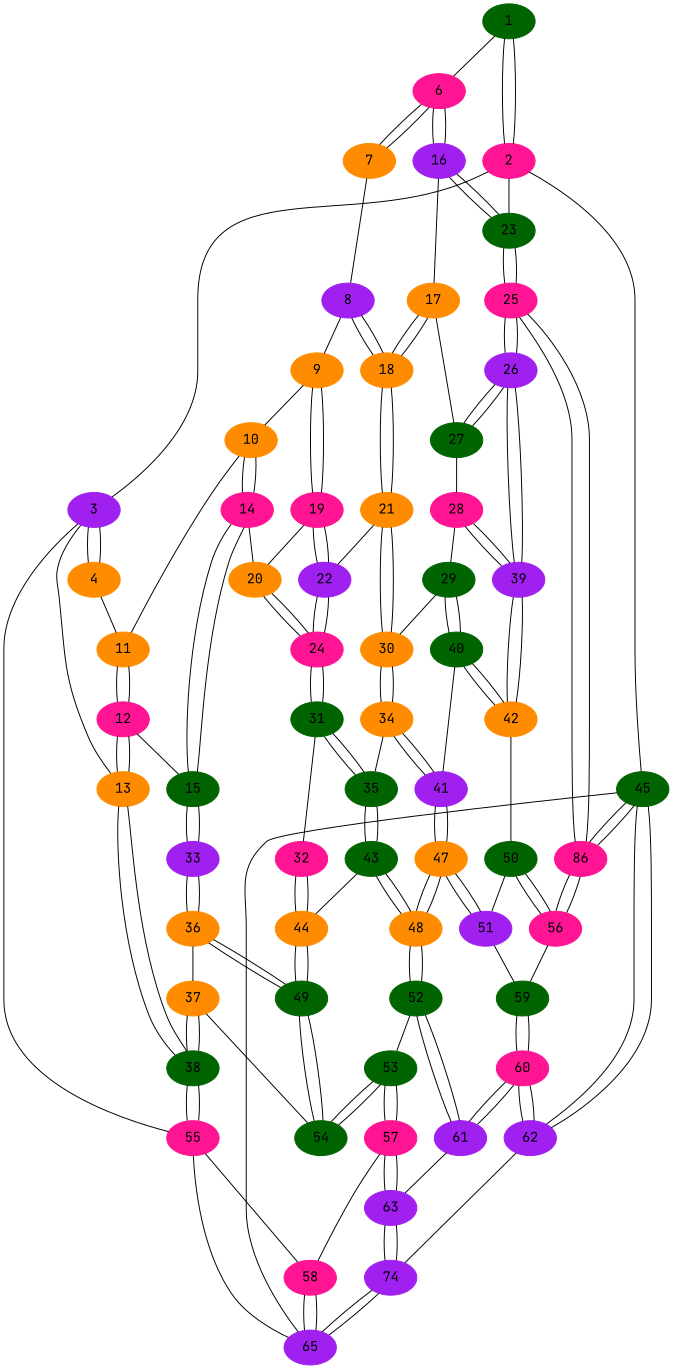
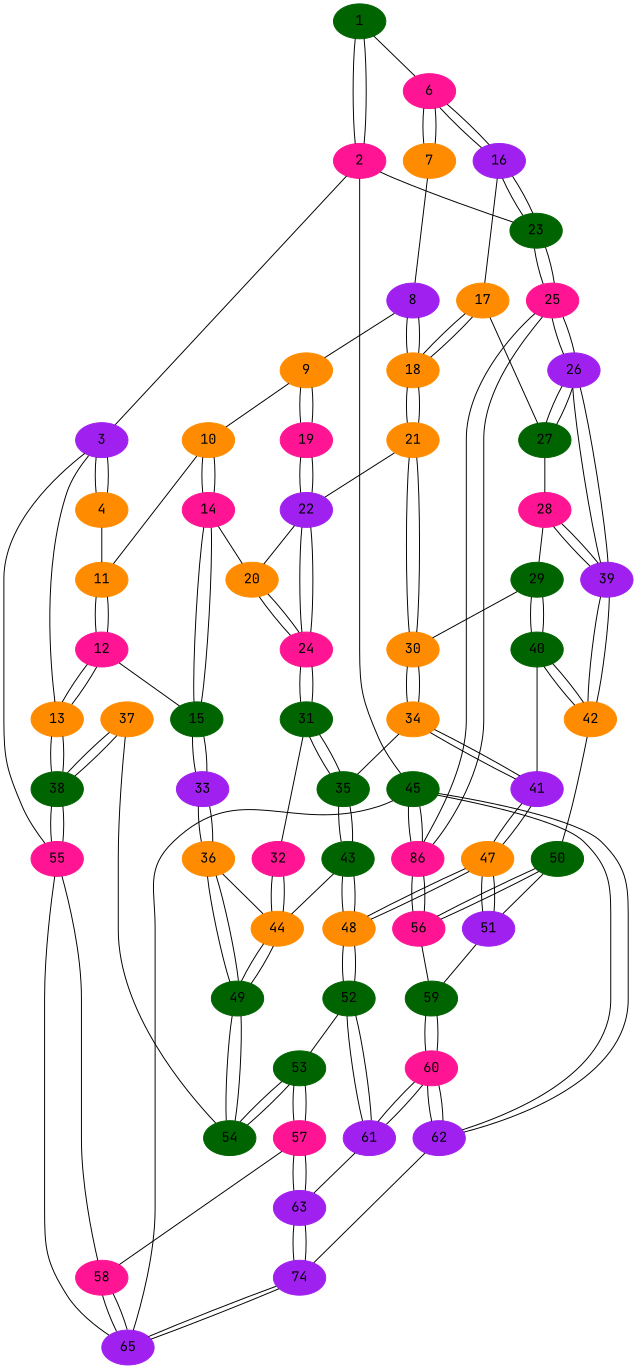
(286, 545) -> (279, 545)
(193, 964) -> (243, 894)
